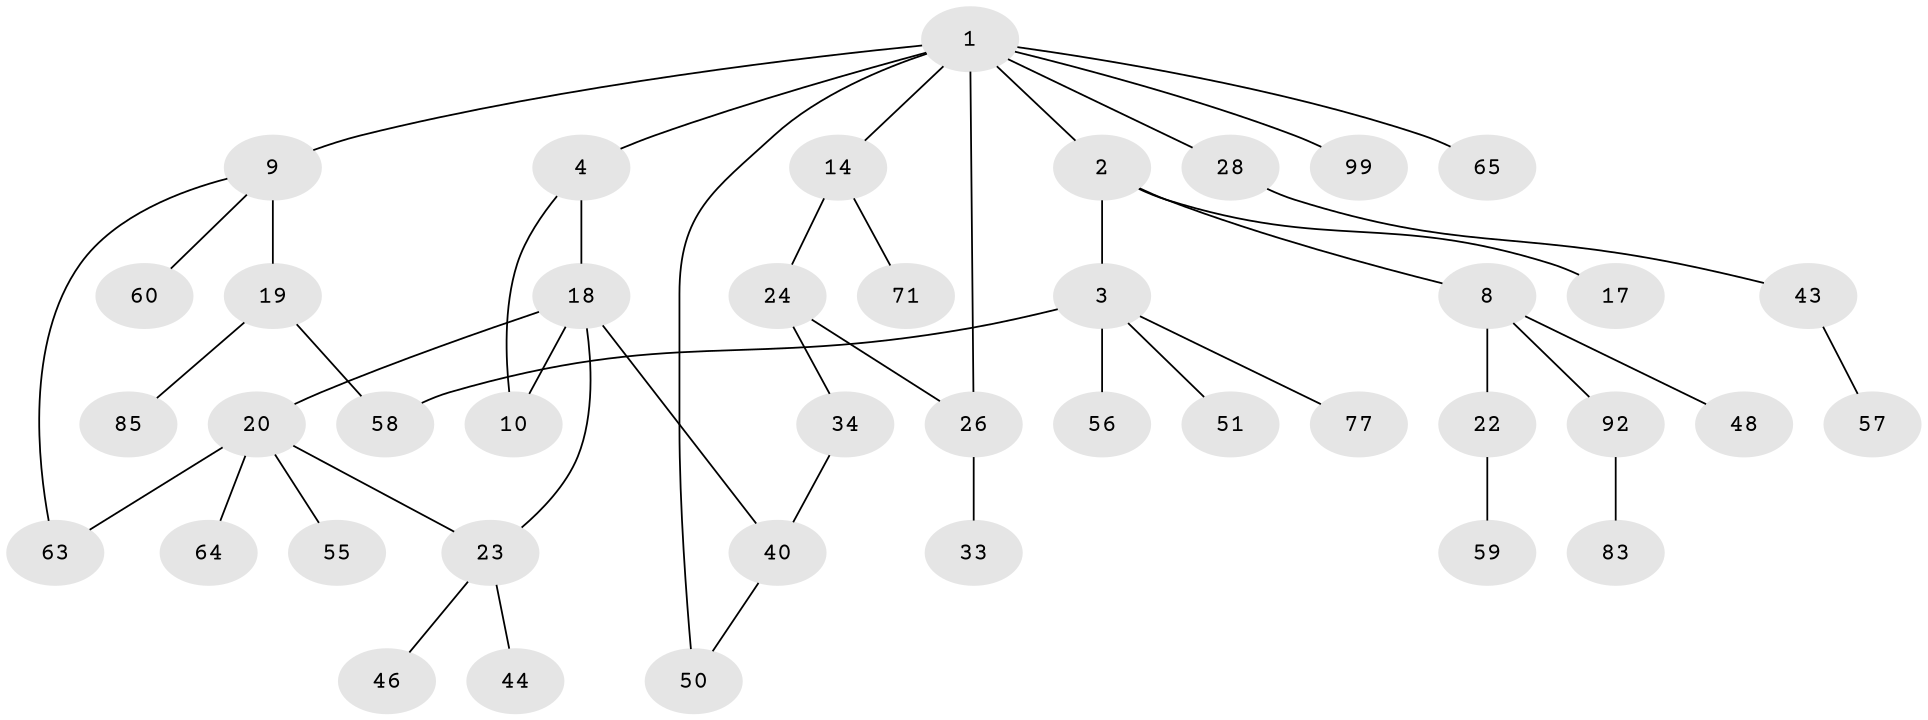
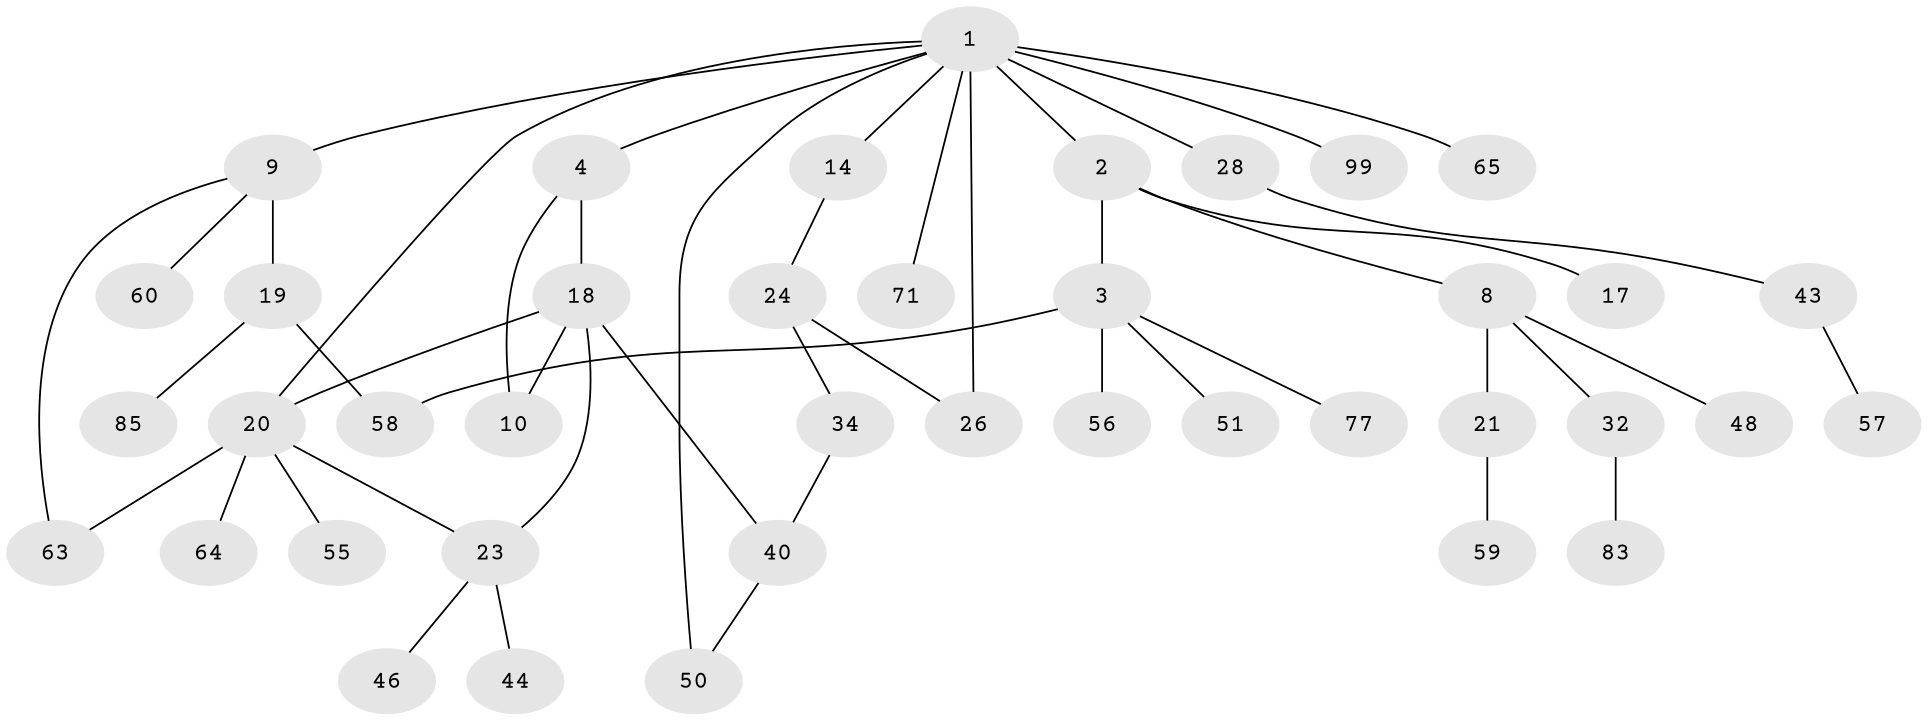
none -> (547, 121)
(872, 232) -> (938, 168)
(1487, 424) -> (1487, 424)
(1616, 424) -> (1616, 424)
(974, 553) -> none
